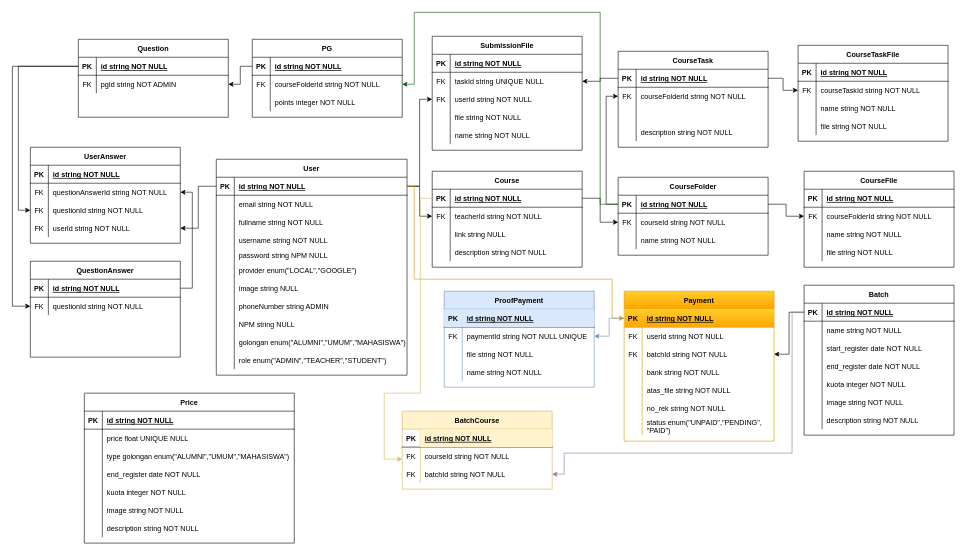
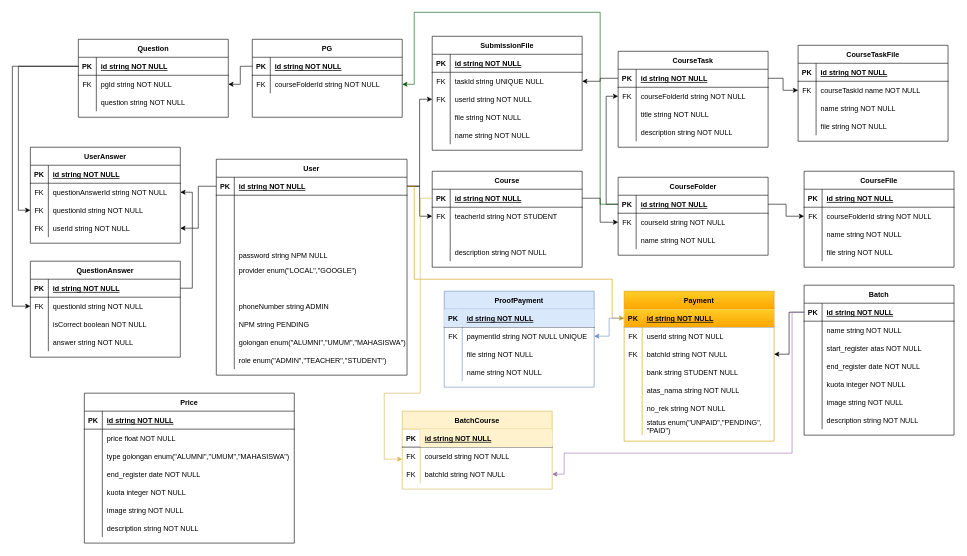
(139, 85) -> (137, 85)
(874, 91) -> (870, 91)
none -> (162, 102)
(336, 102) -> none
none -> (702, 114)
(321, 204) -> none
(501, 217) -> (508, 217)
(321, 222) -> none
(516, 234) -> none
(321, 240) -> none
(321, 288) -> none
none -> (114, 324)
(266, 325) -> (272, 325)
none -> (114, 342)
(880, 349) -> (880, 349)
(683, 373) -> (691, 373)
(692, 391) -> (693, 391)
(148, 439) -> (142, 439)
